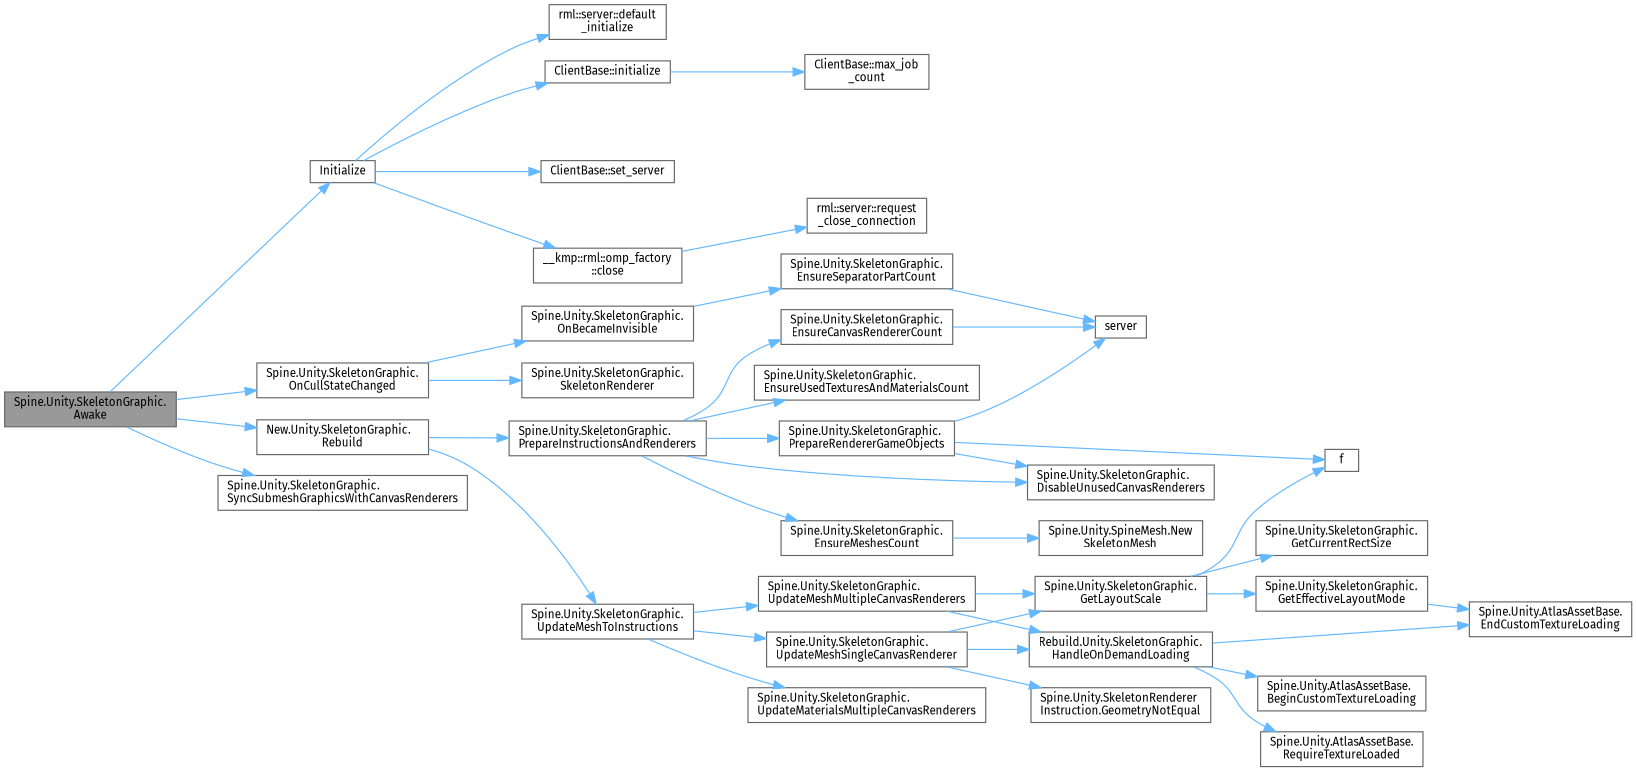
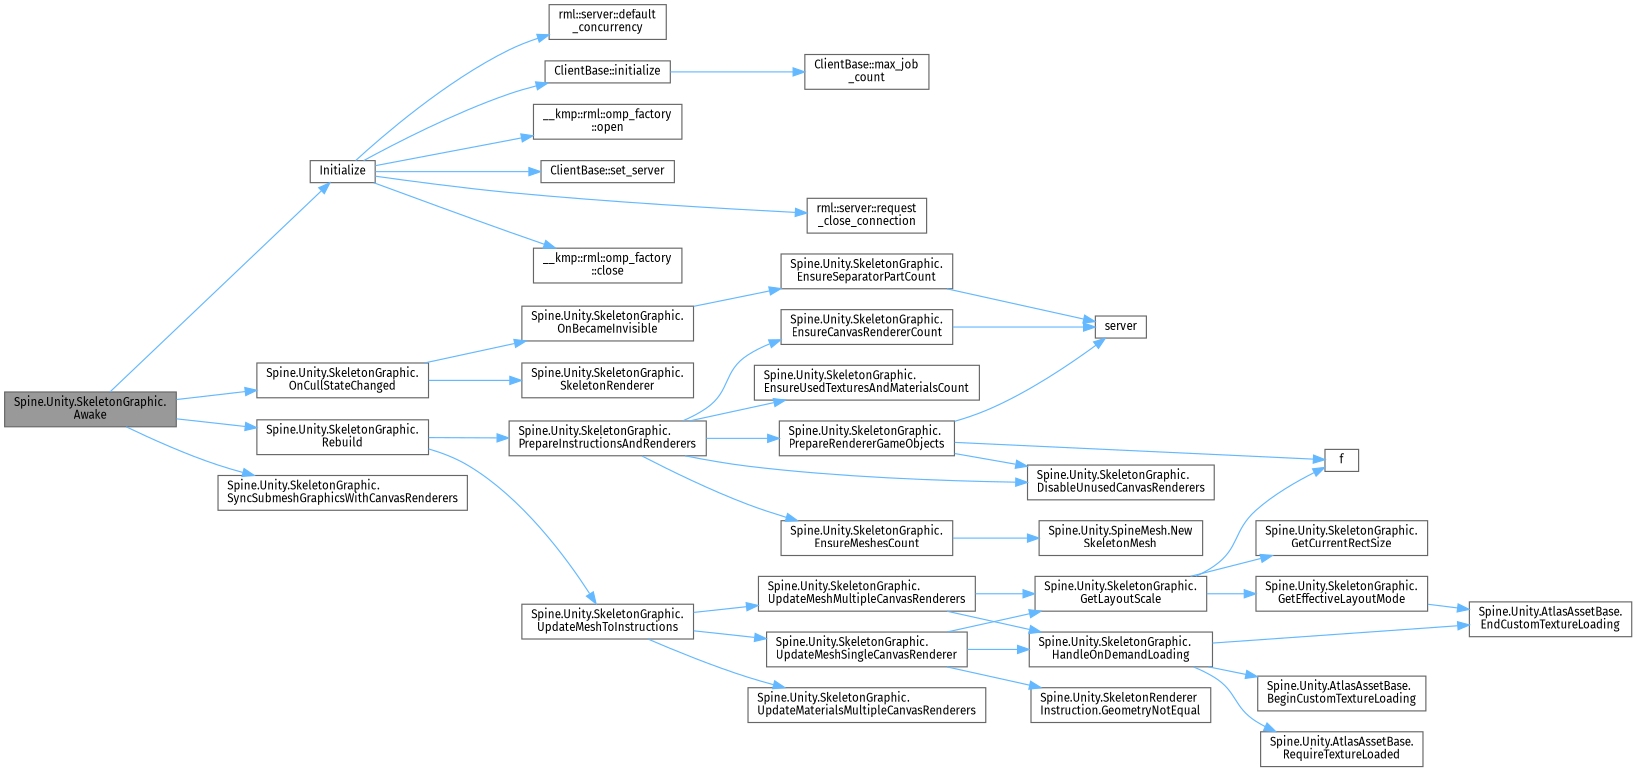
(608, 22) -> (608, 22)
none -> (608, 122)
(739, 240) -> (585, 199)
(343, 437) -> (343, 437)
(1121, 649) -> (1121, 649)
